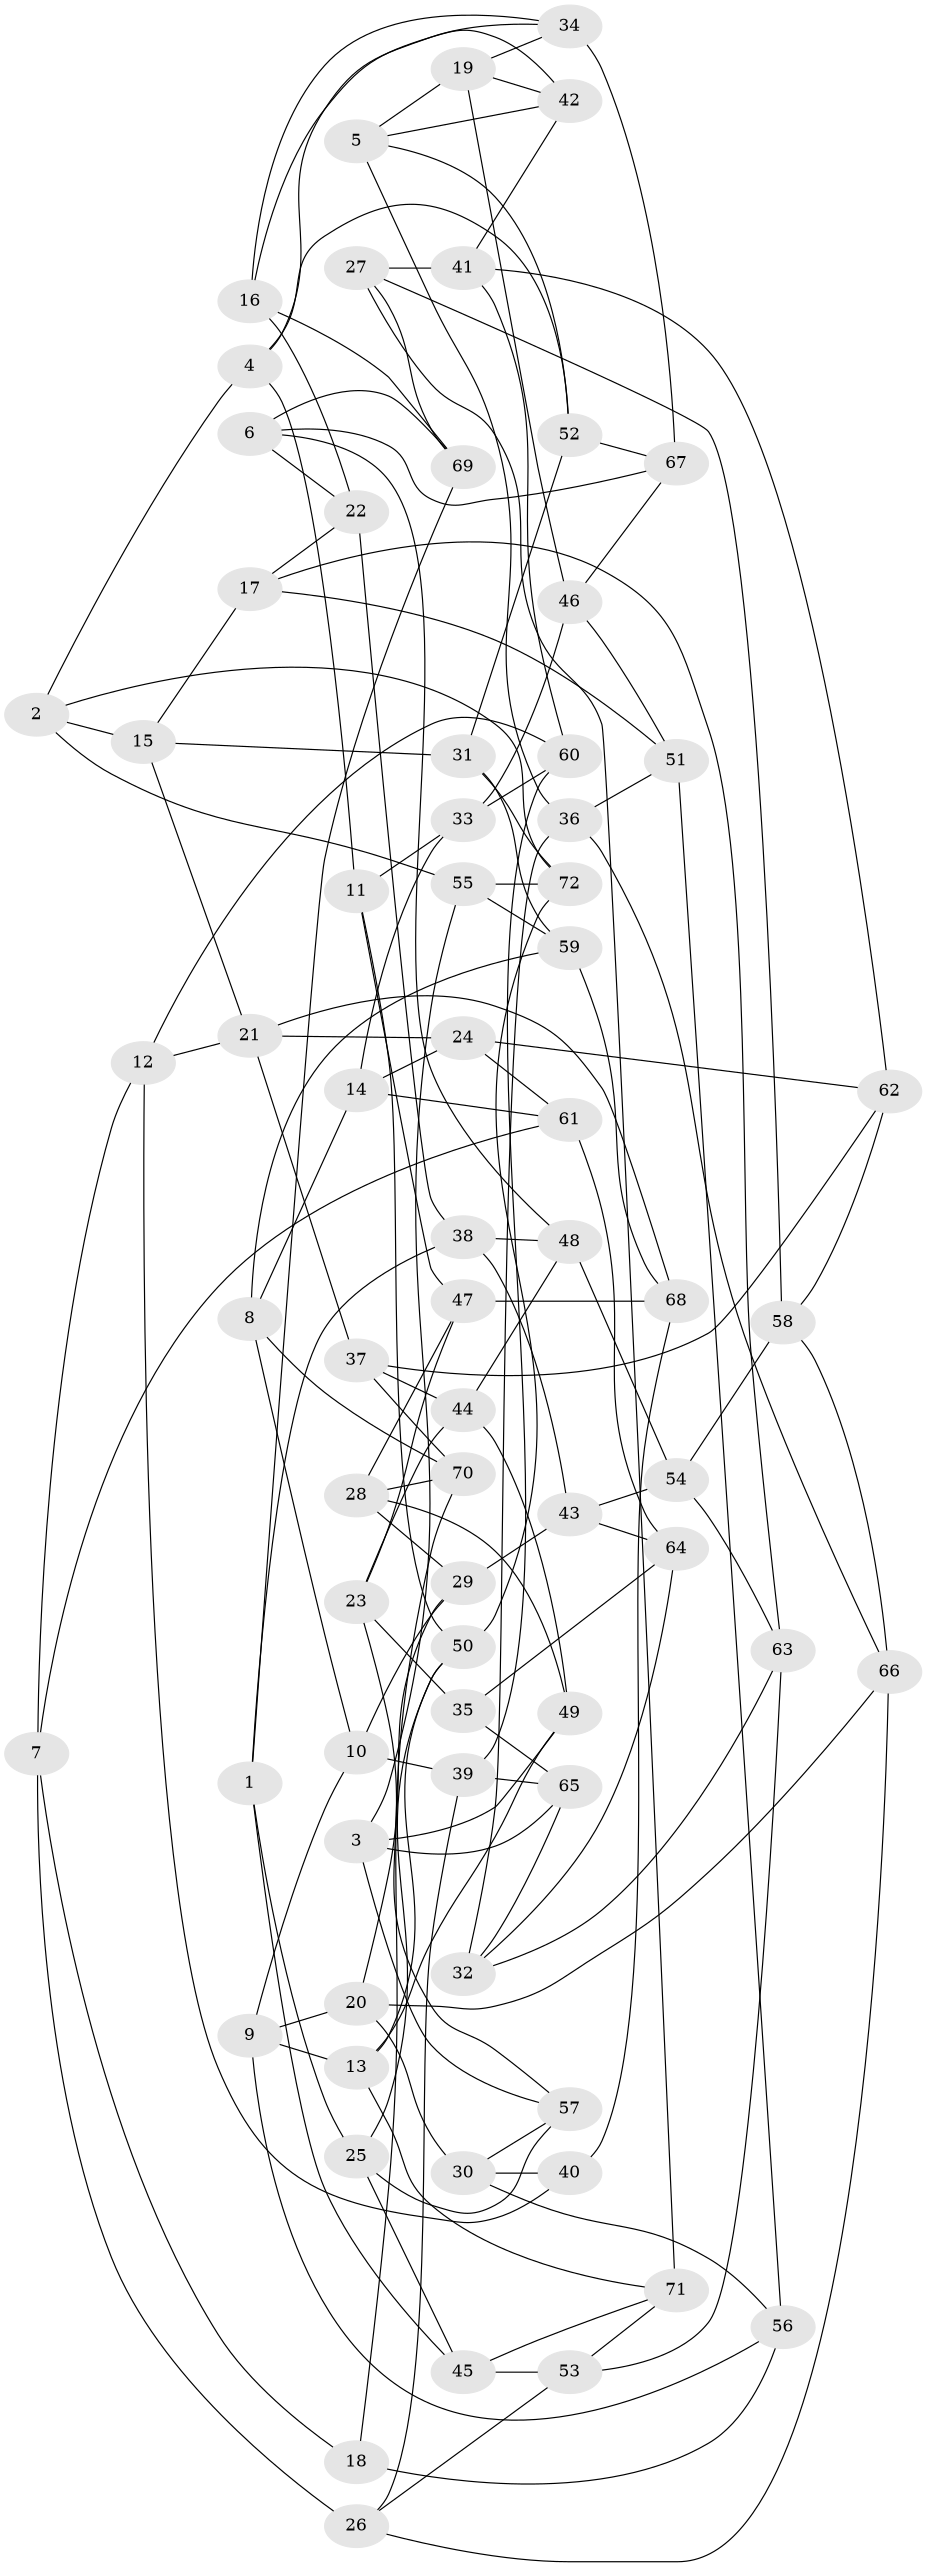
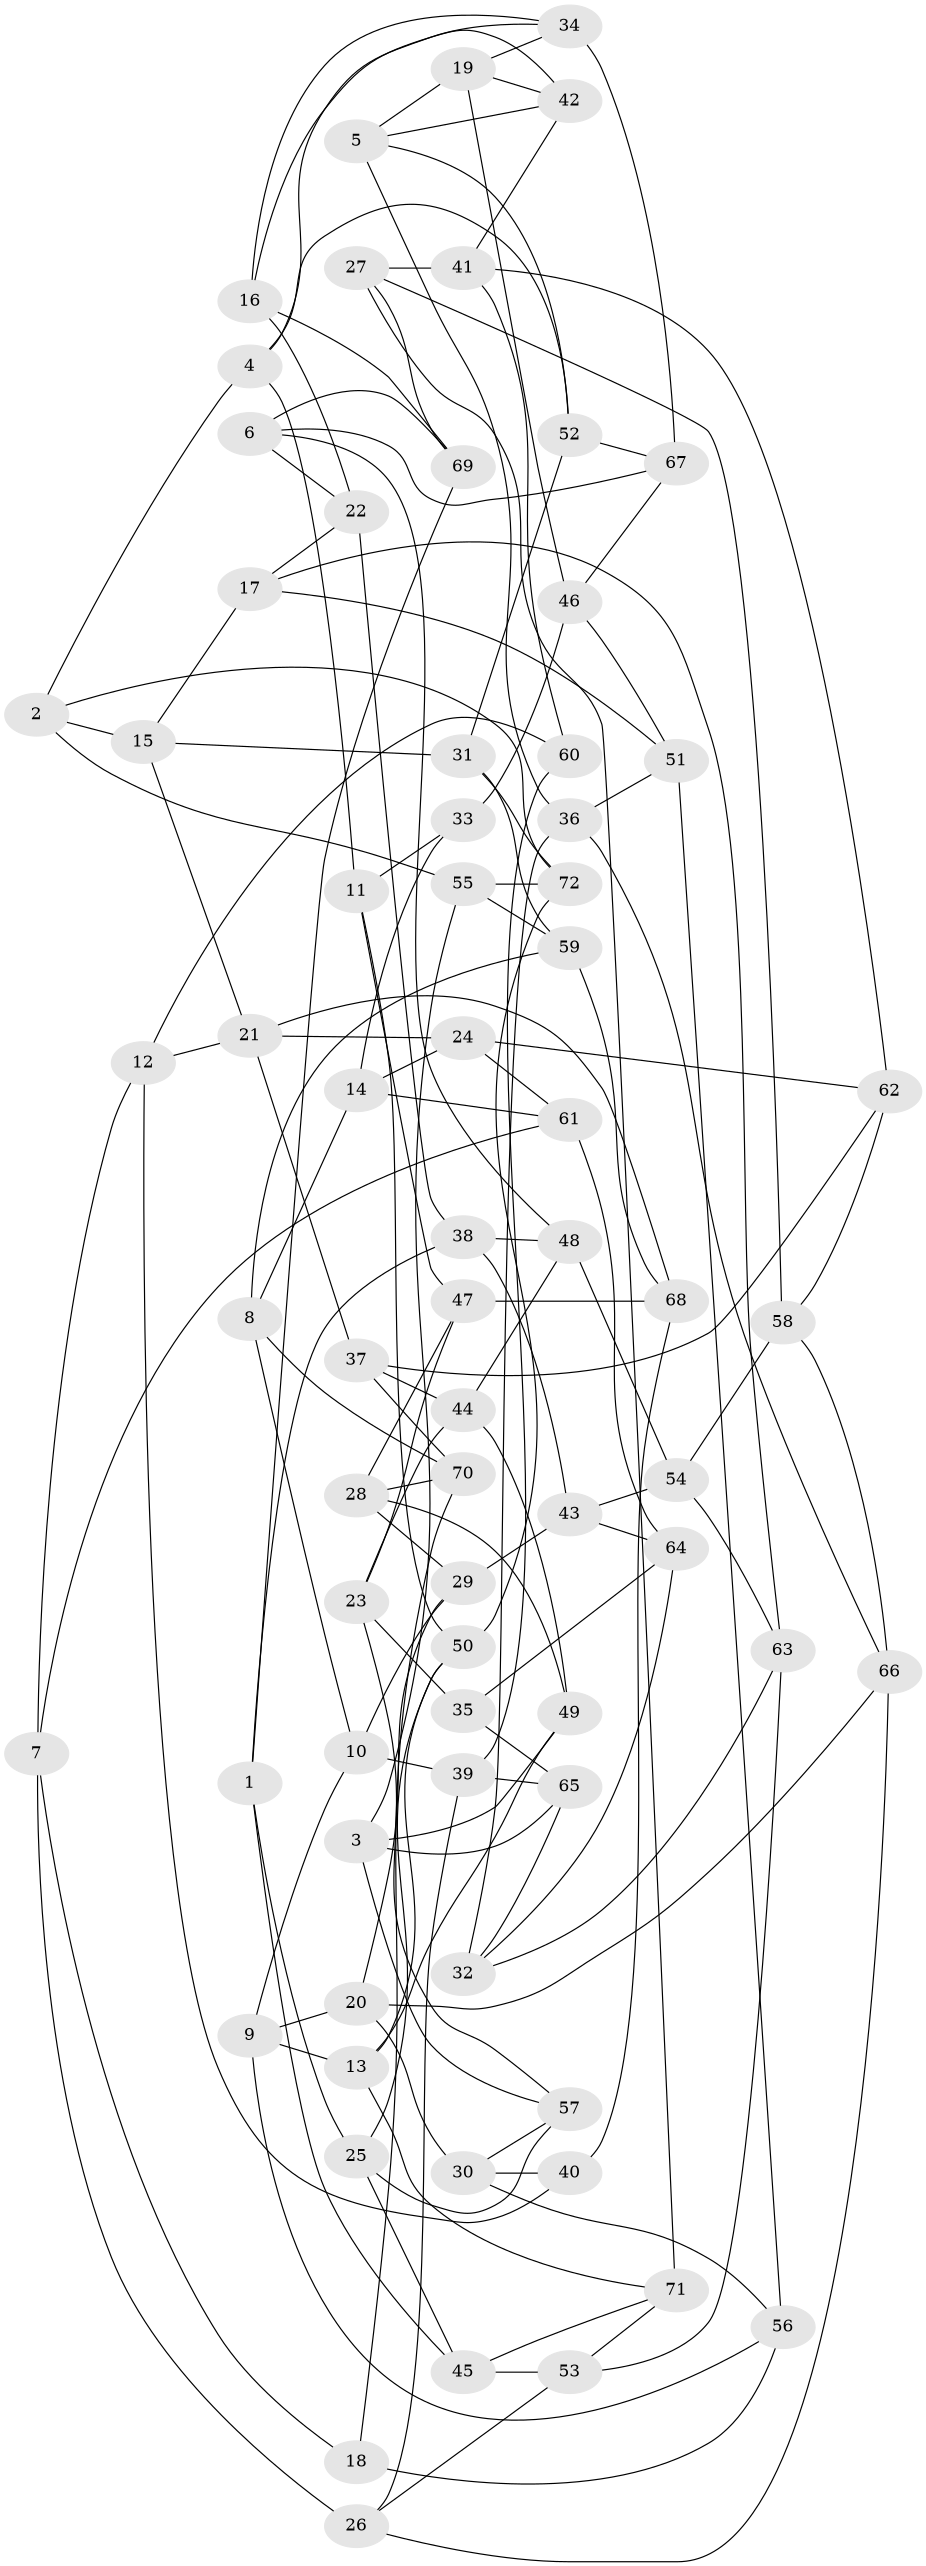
(515, 789) -> none
